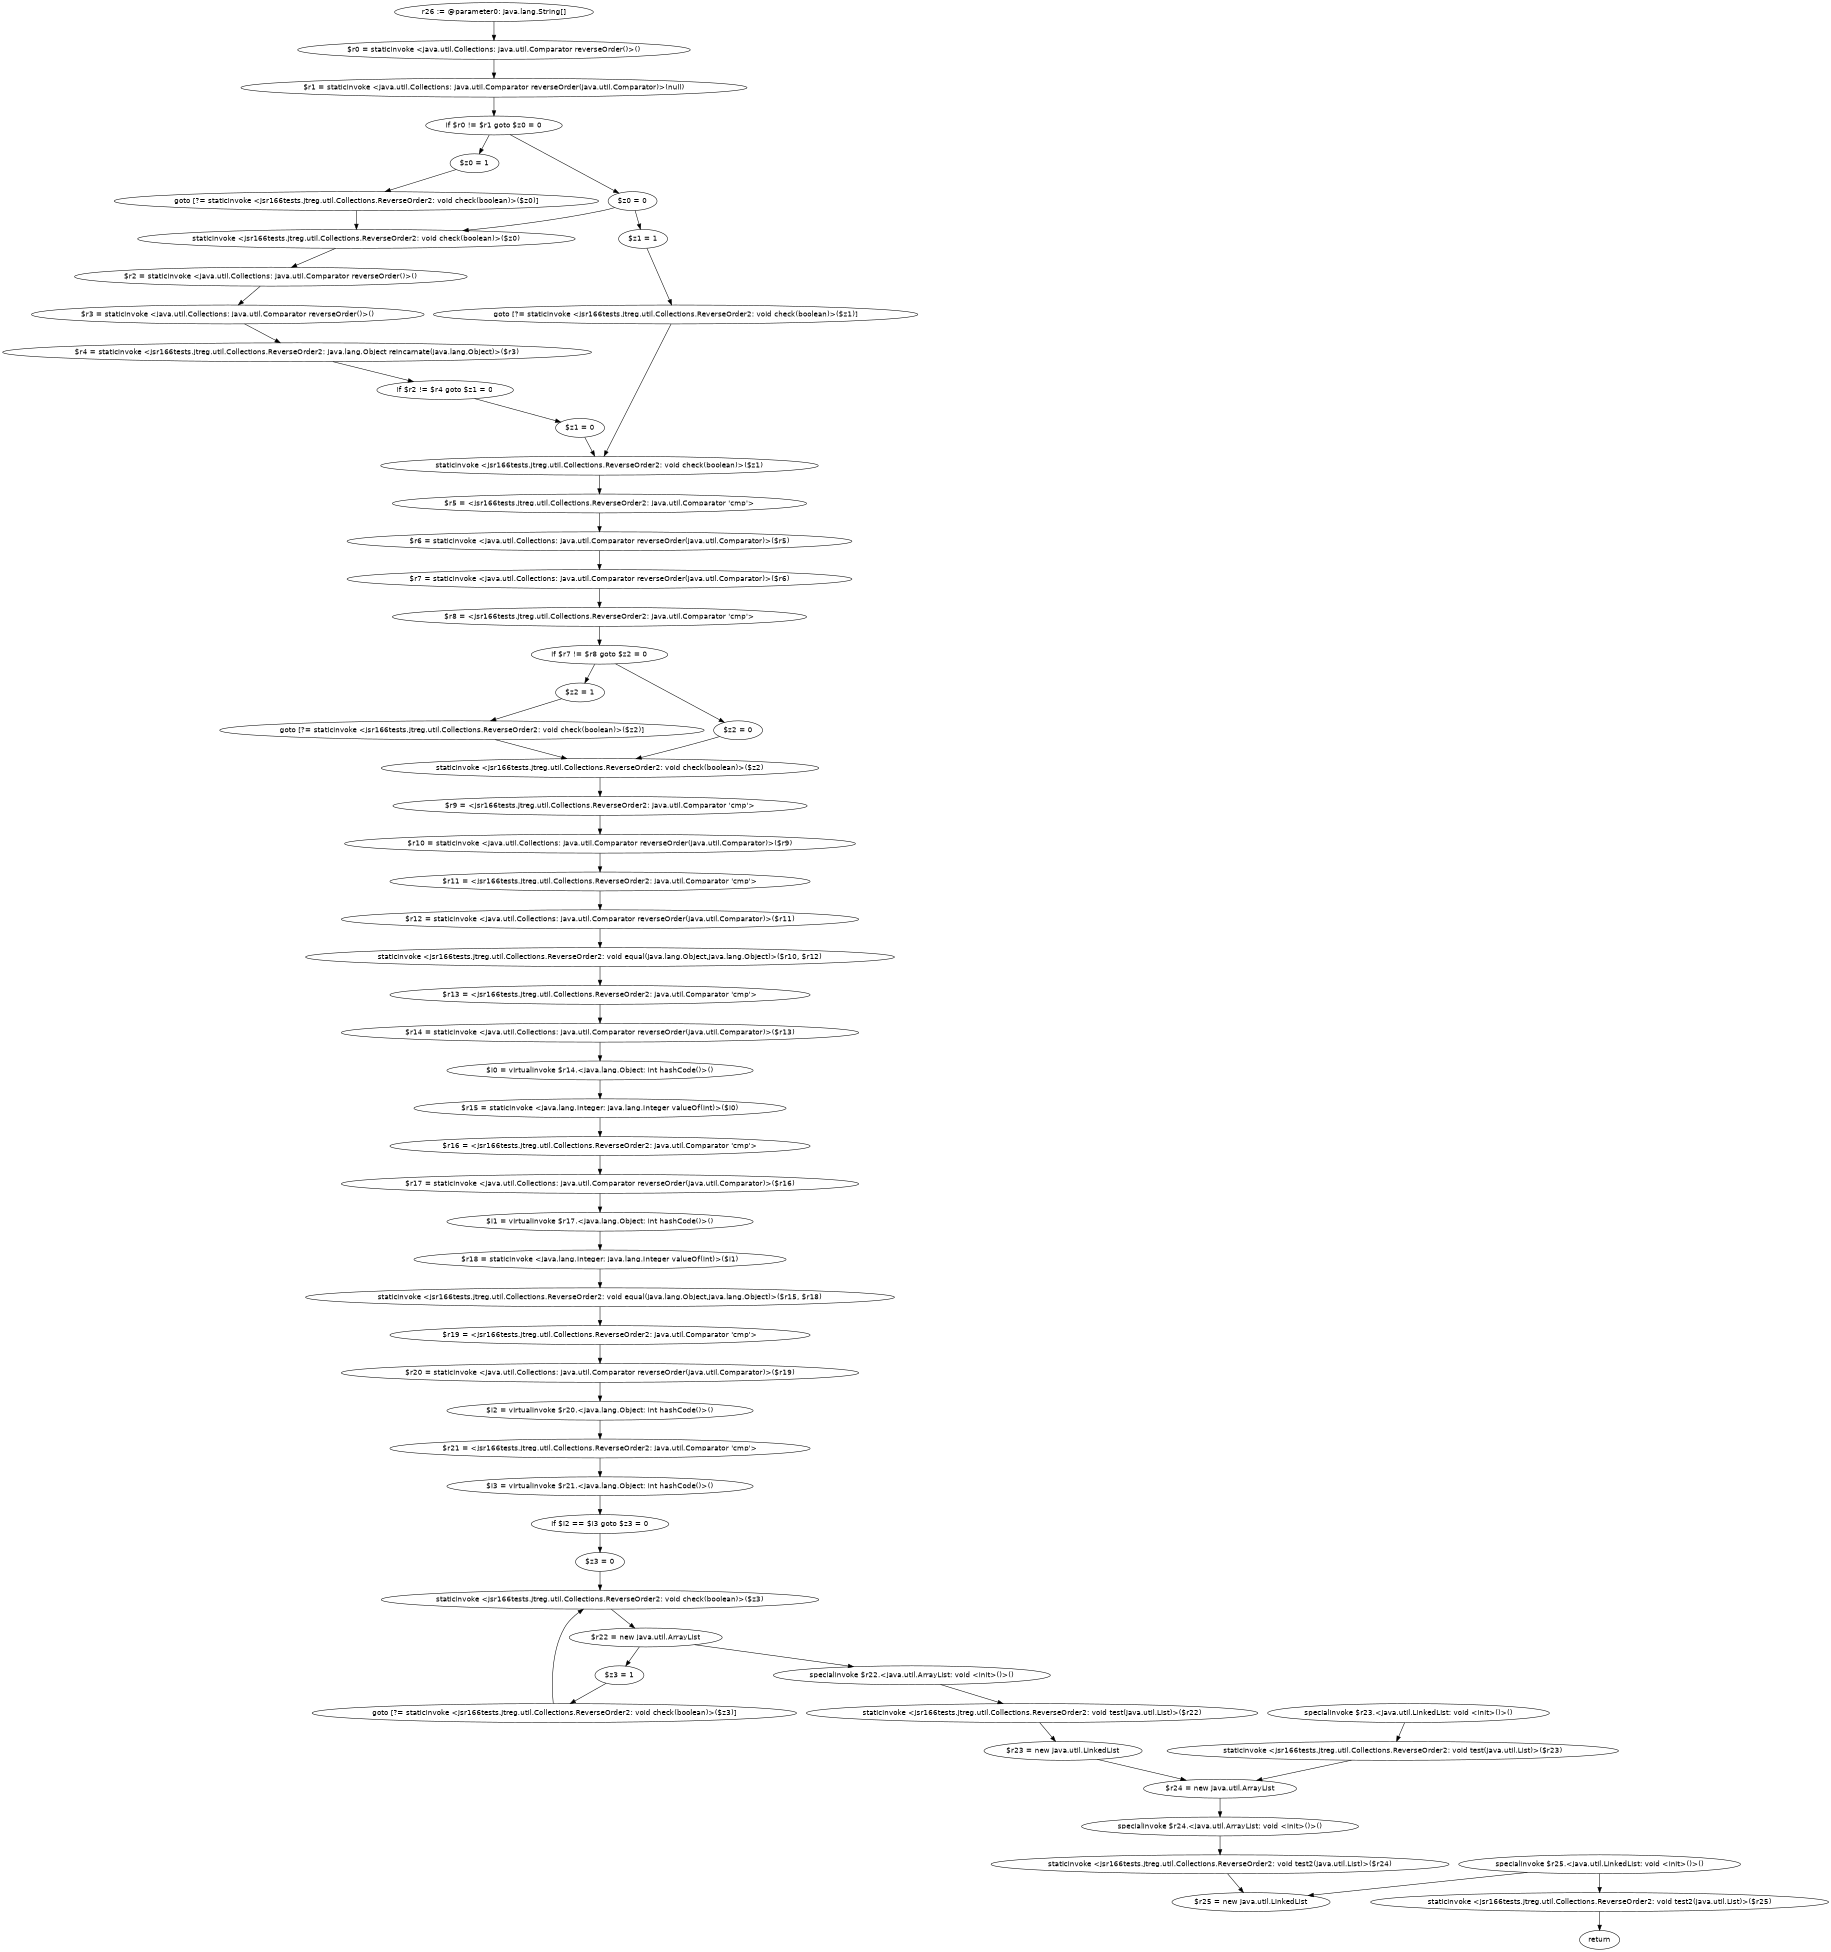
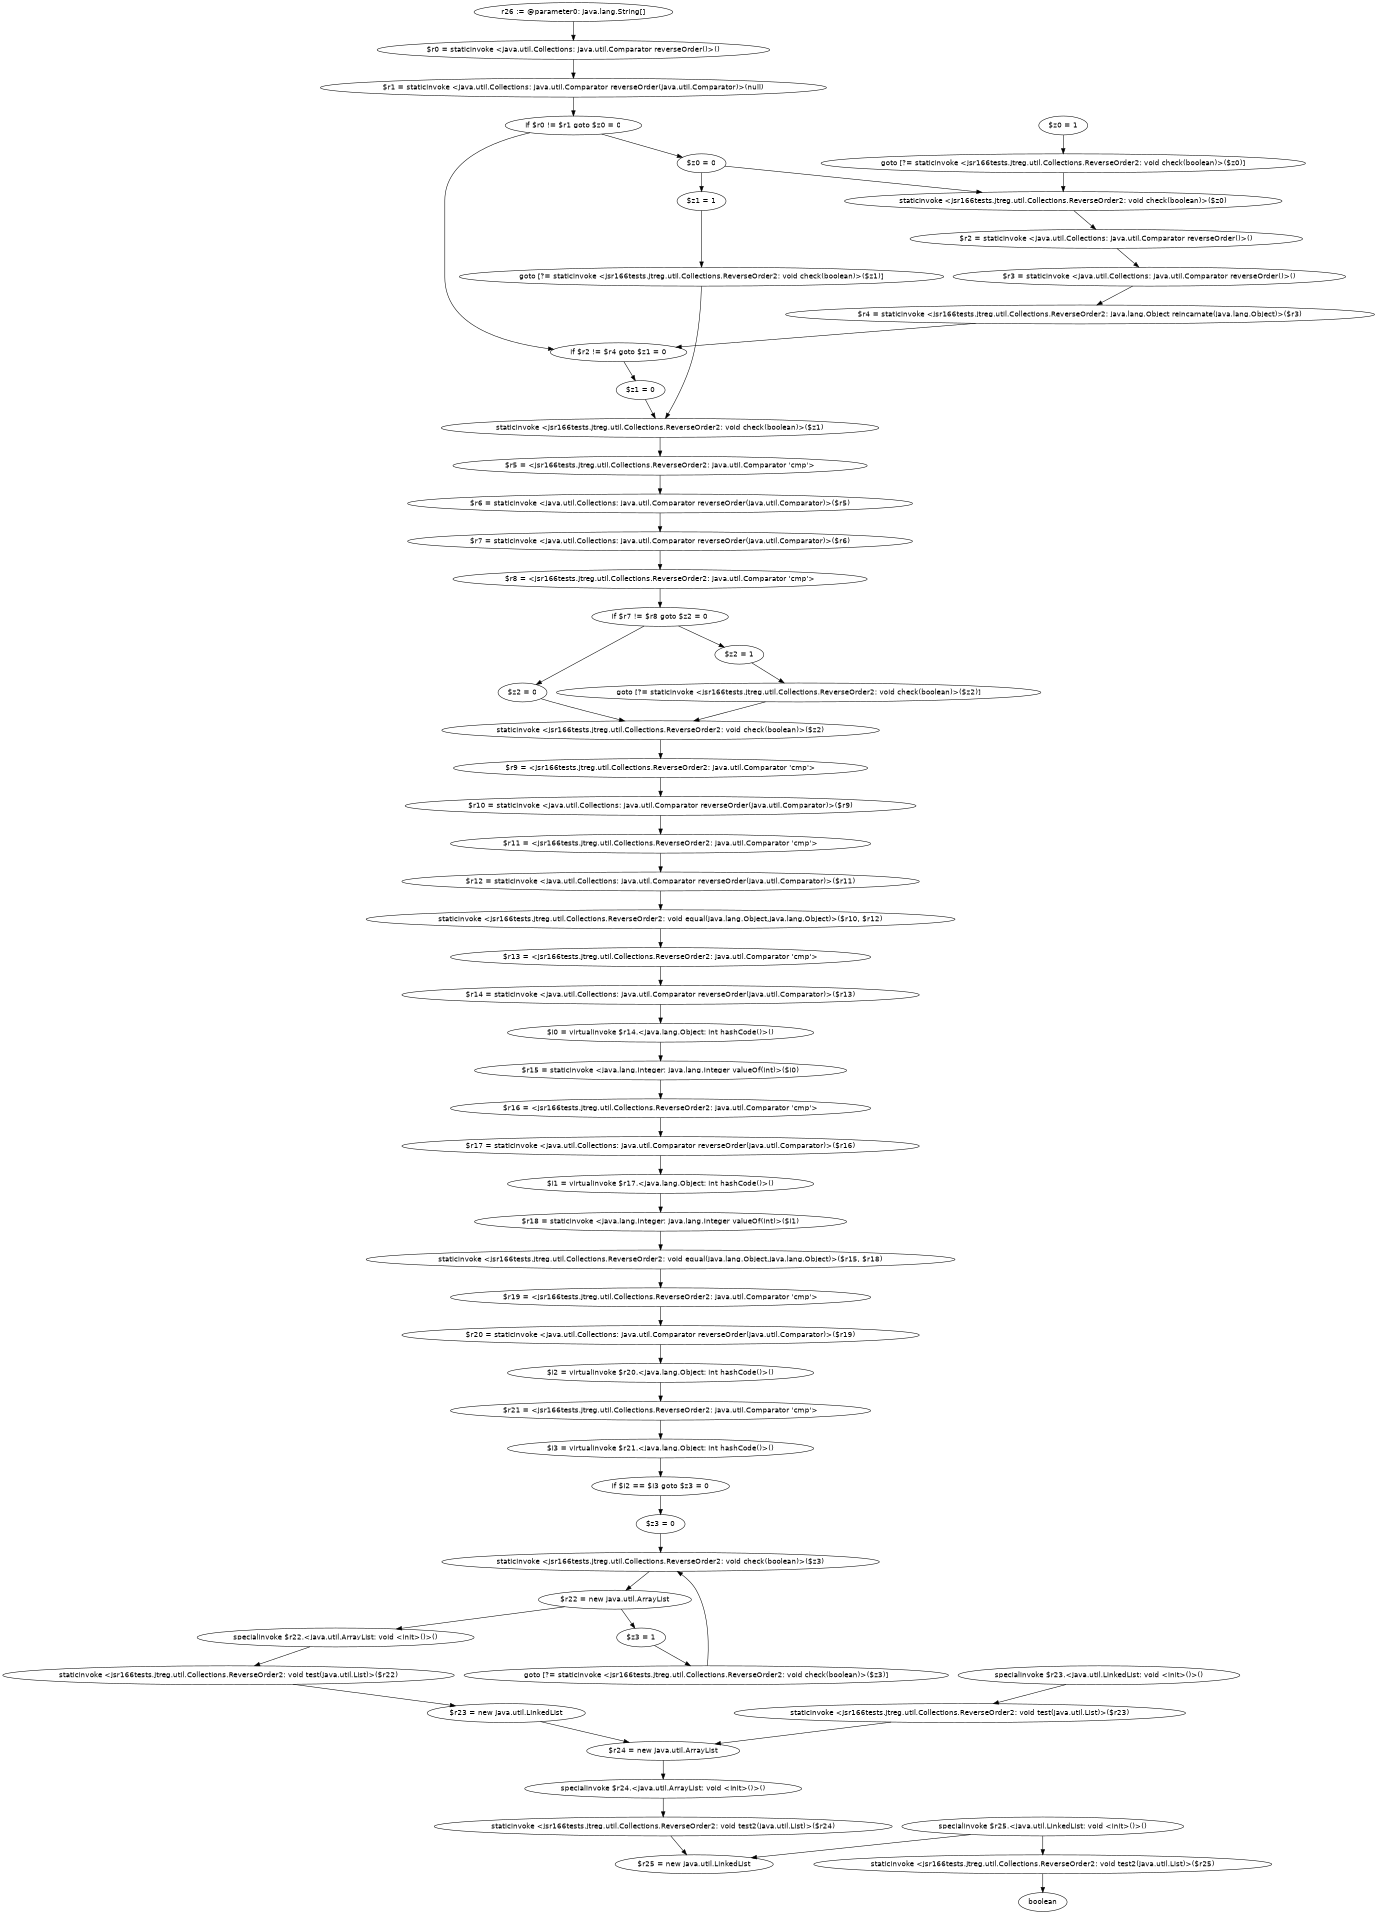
(485, 142) -> (445, 249)
(1600, 1940) -> (1043, 1902)
